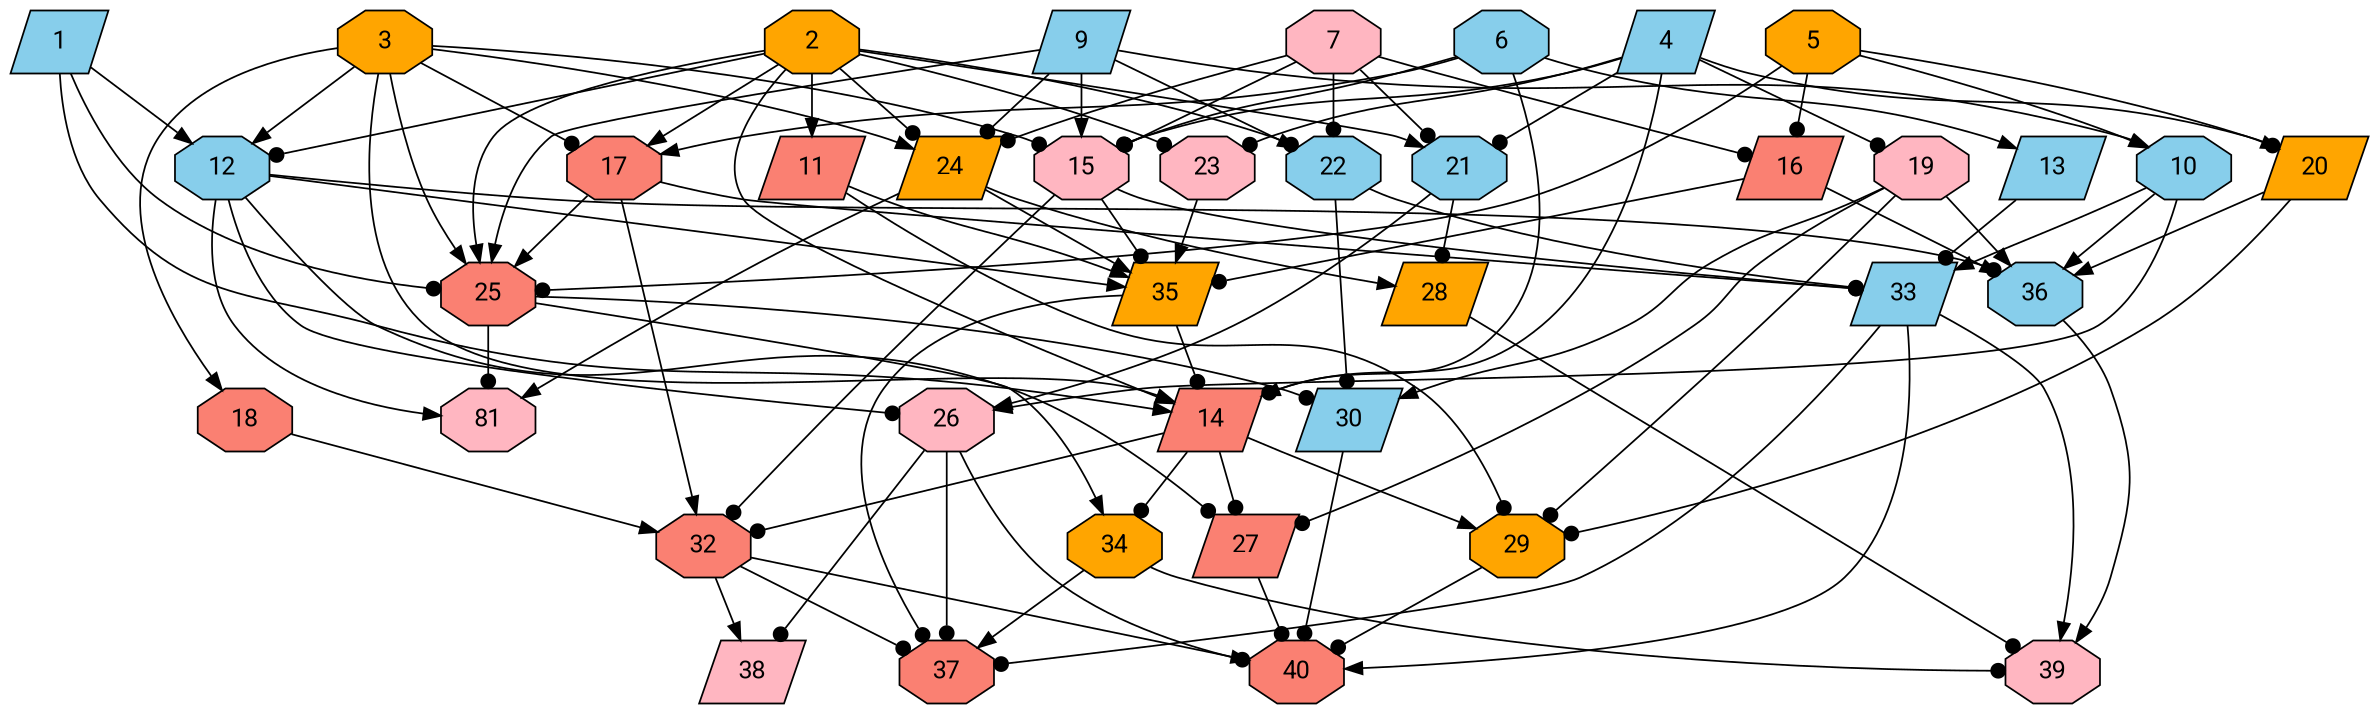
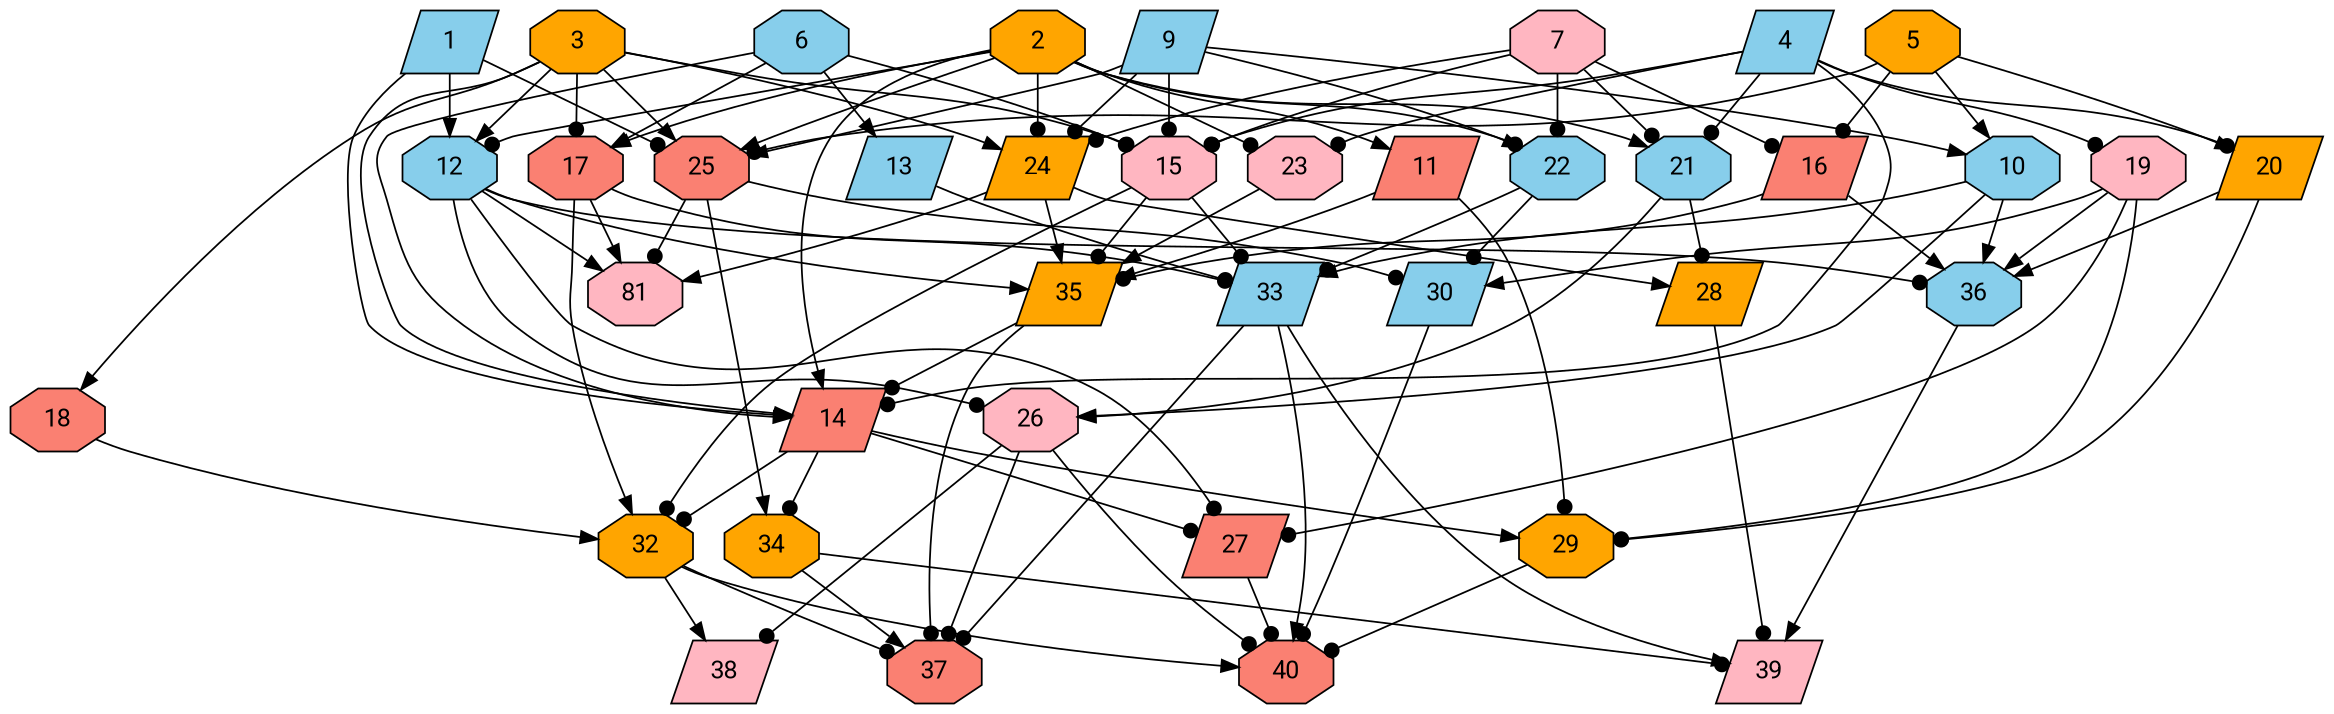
(1081, 96) -> (1169, 98)
(558, 225) -> (602, 223)
(703, 546) -> (646, 546)
(2053, 672) -> (1769, 672)
